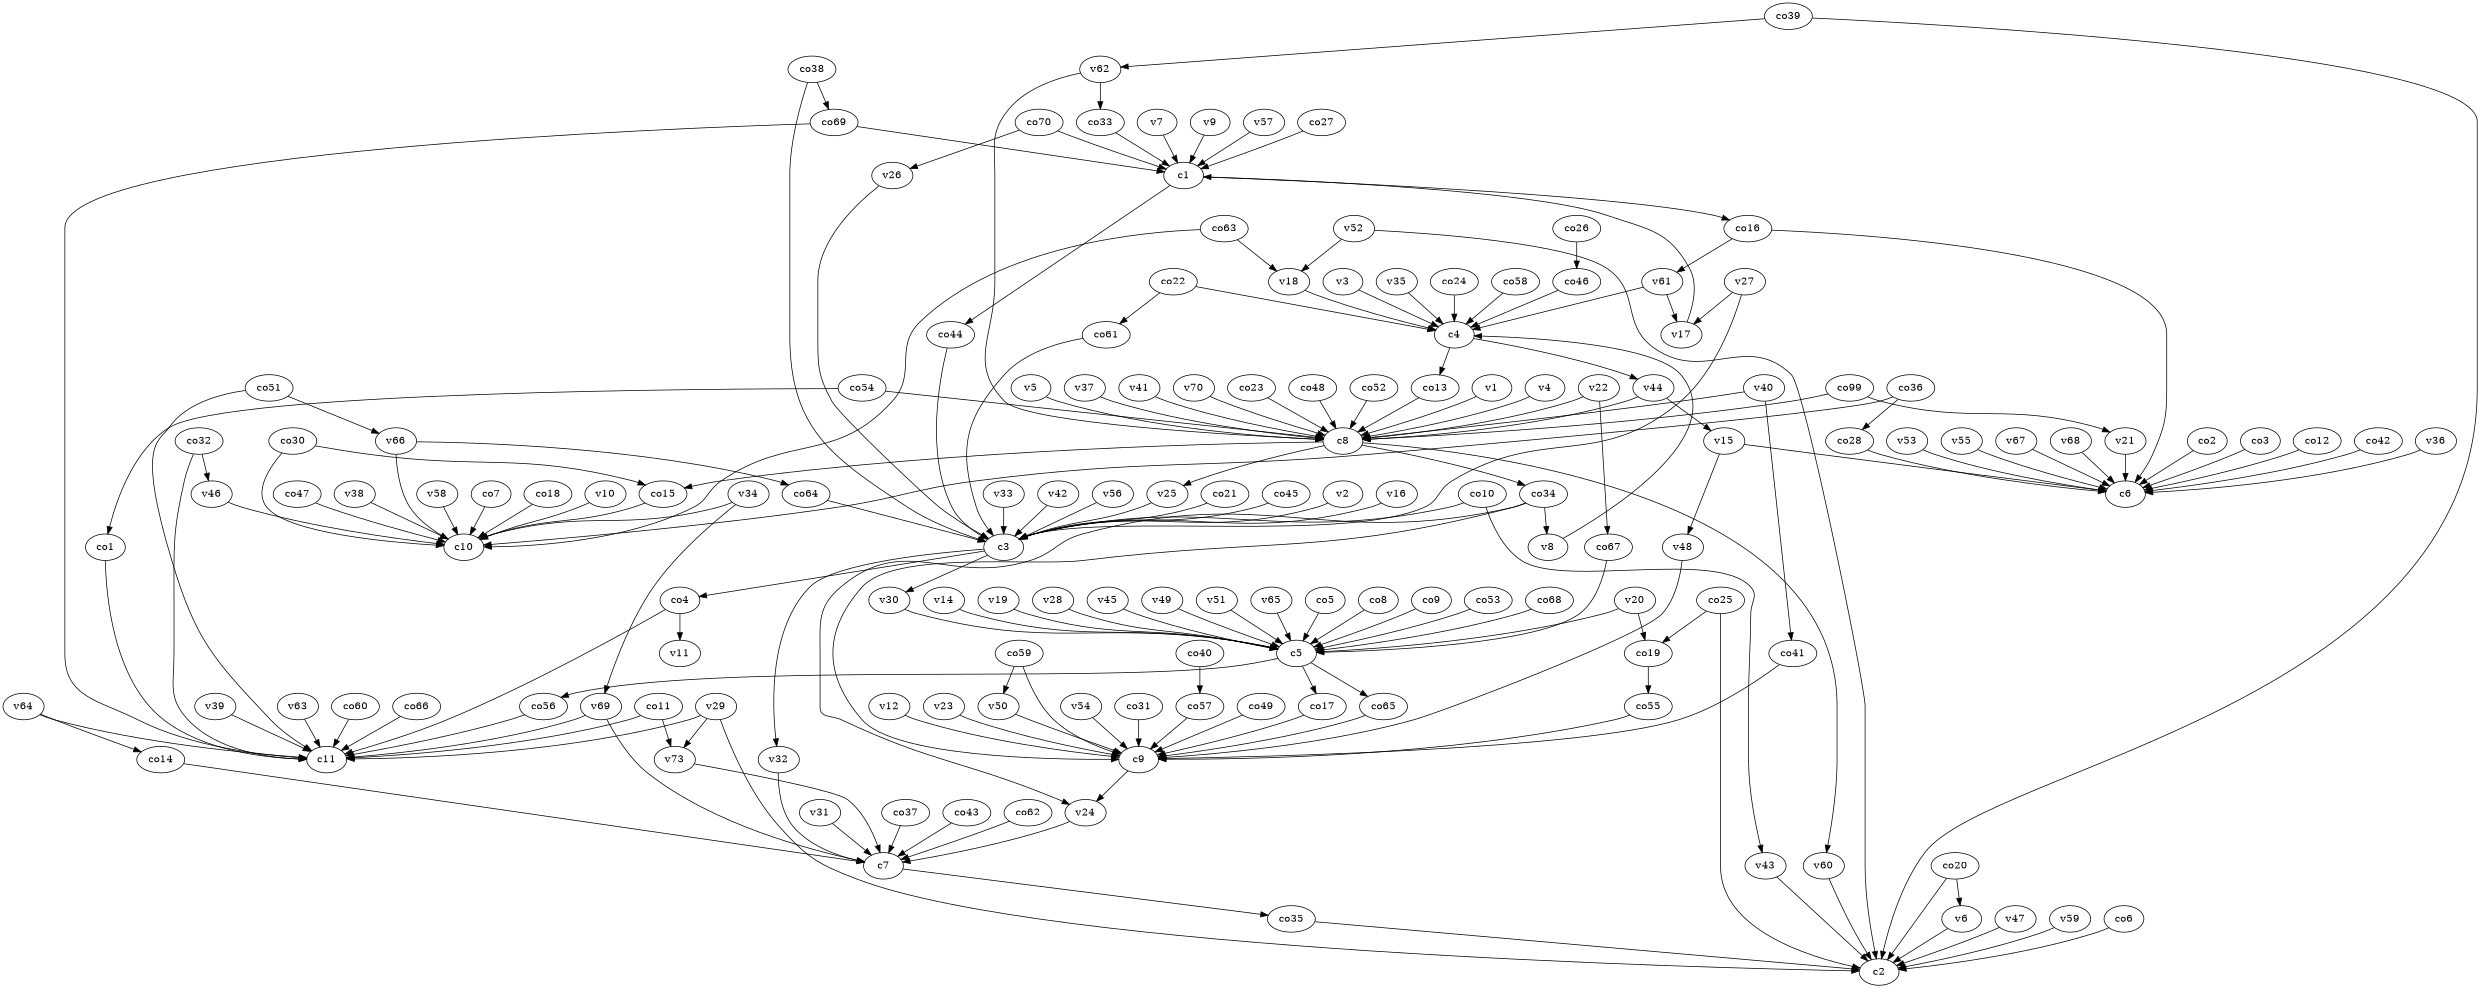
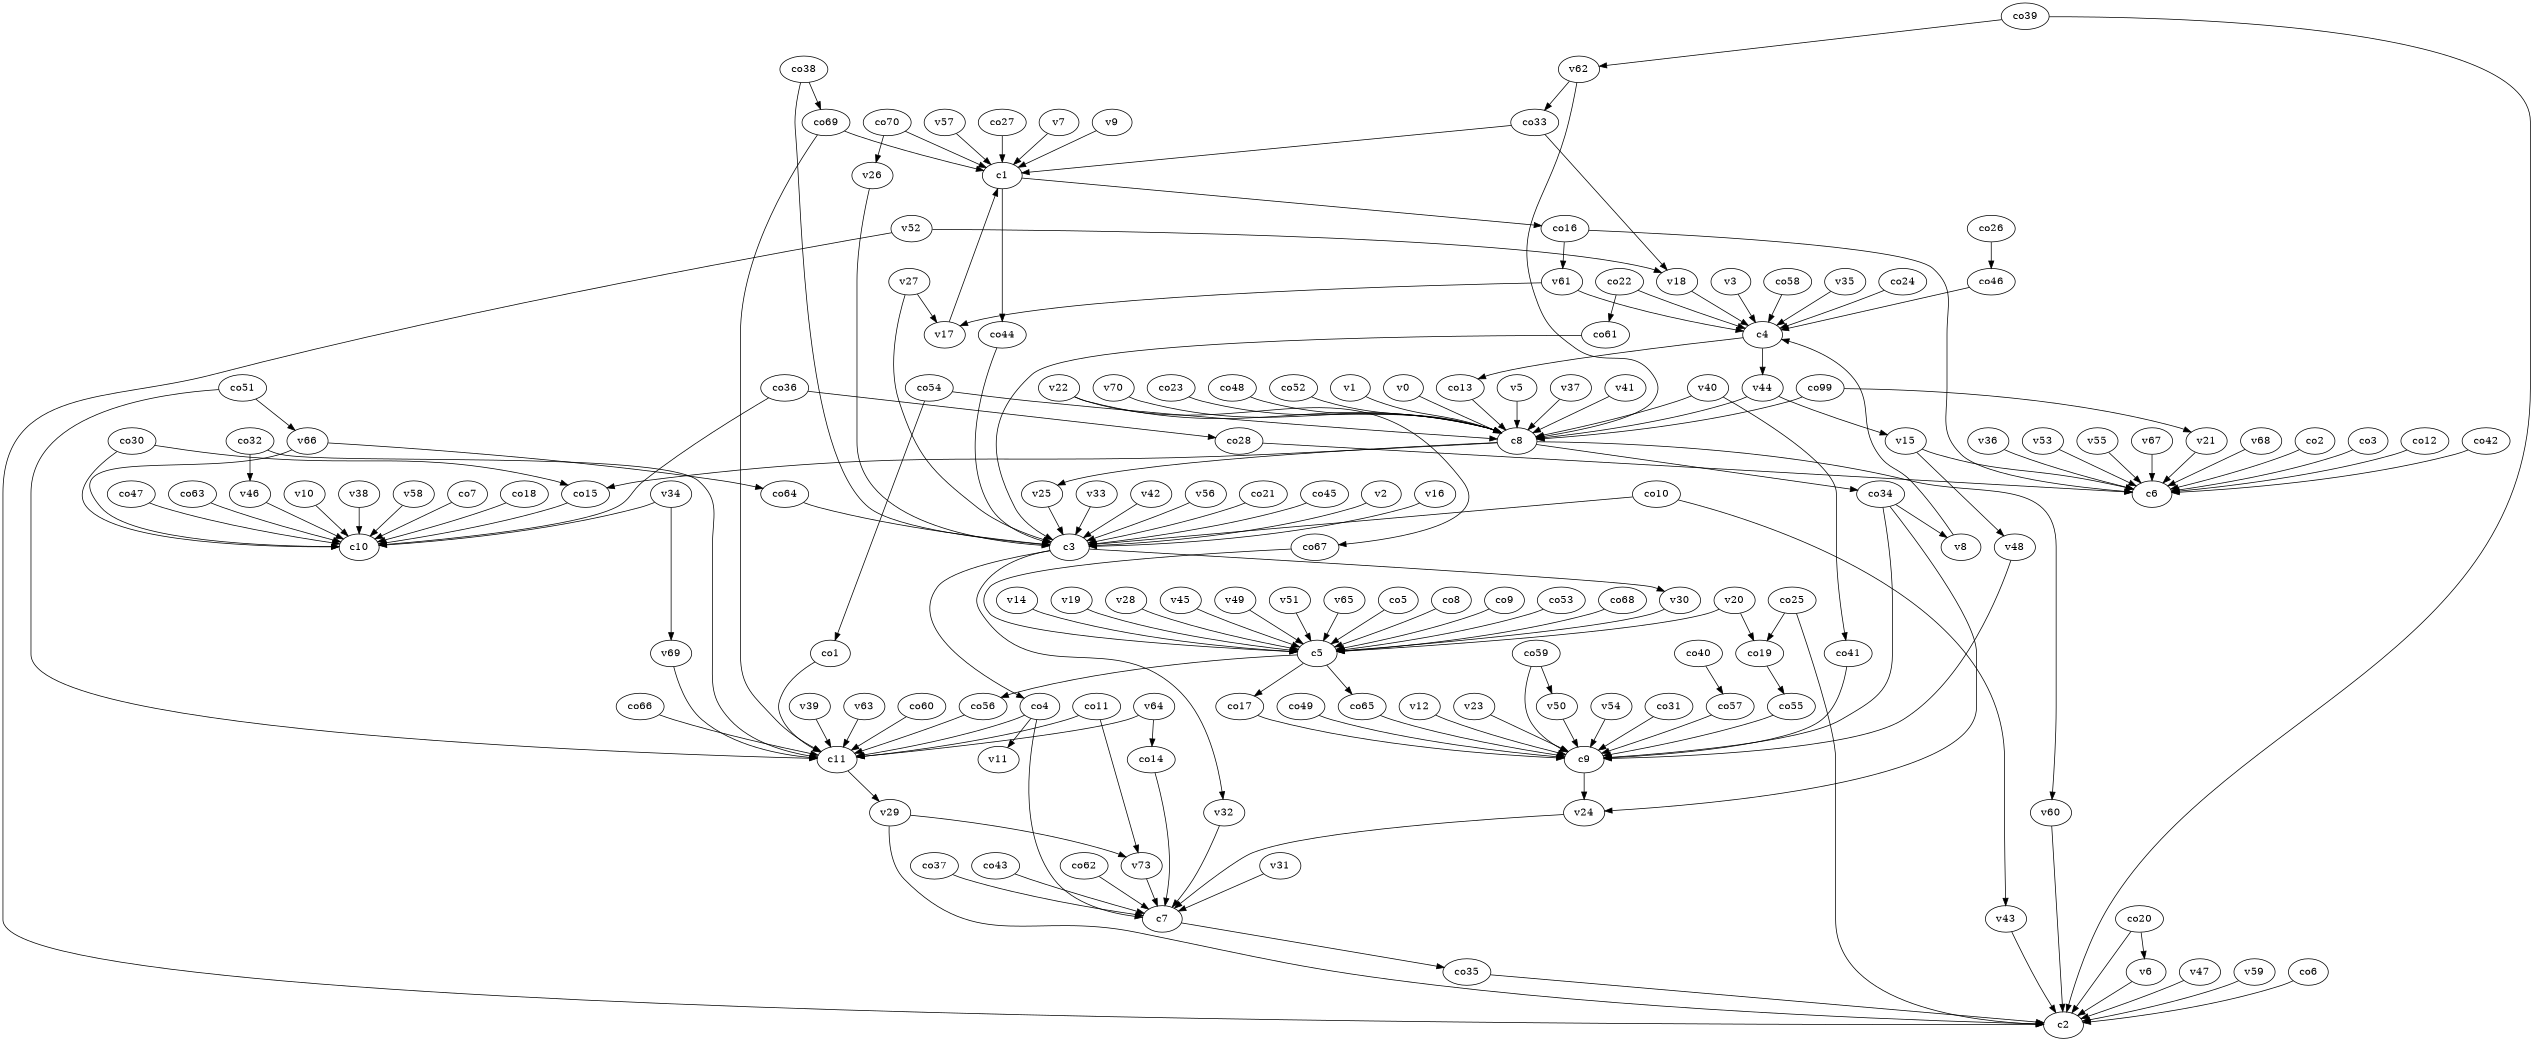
(1254, 253) -> (1604, 199)
(1545, 388) -> (1403, 388)
(529, 749) -> (861, 784)
(717, 814) -> (1038, 846)
